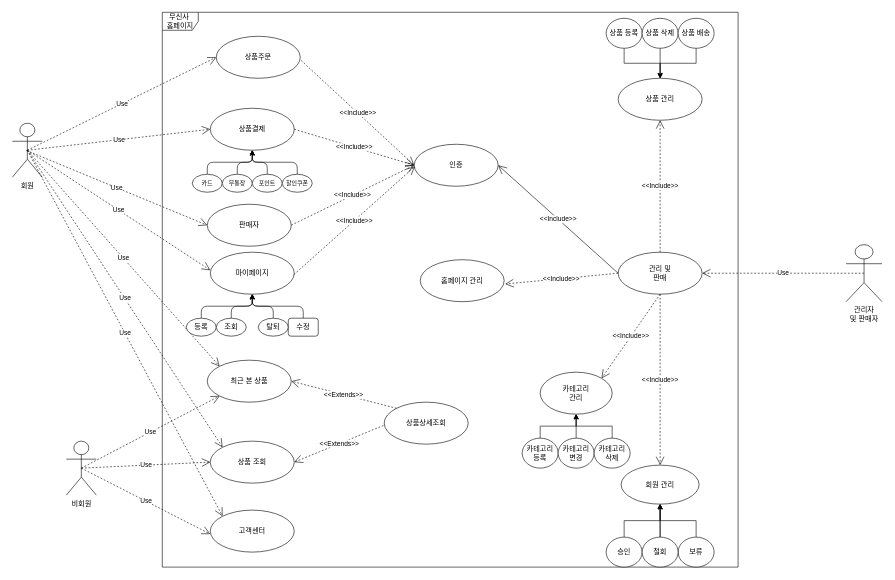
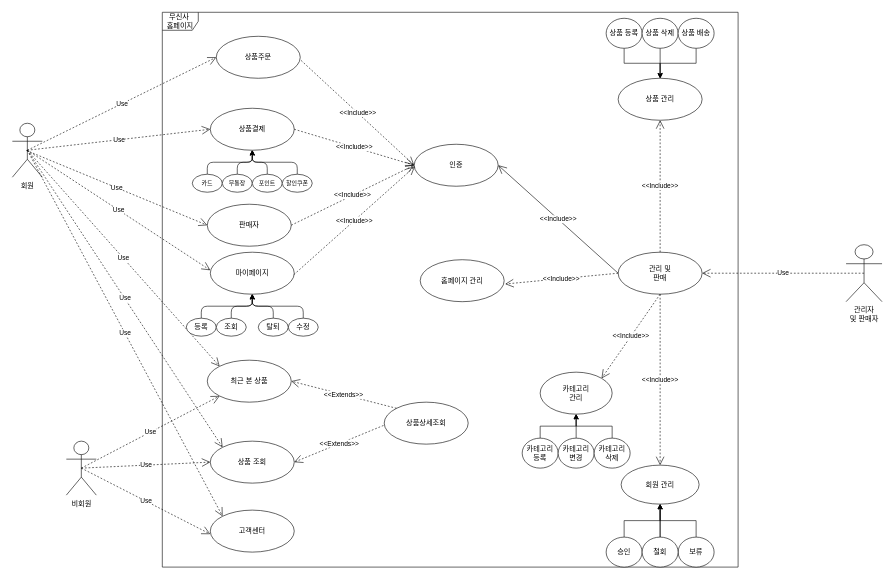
(303, 327) -> (303, 327)
